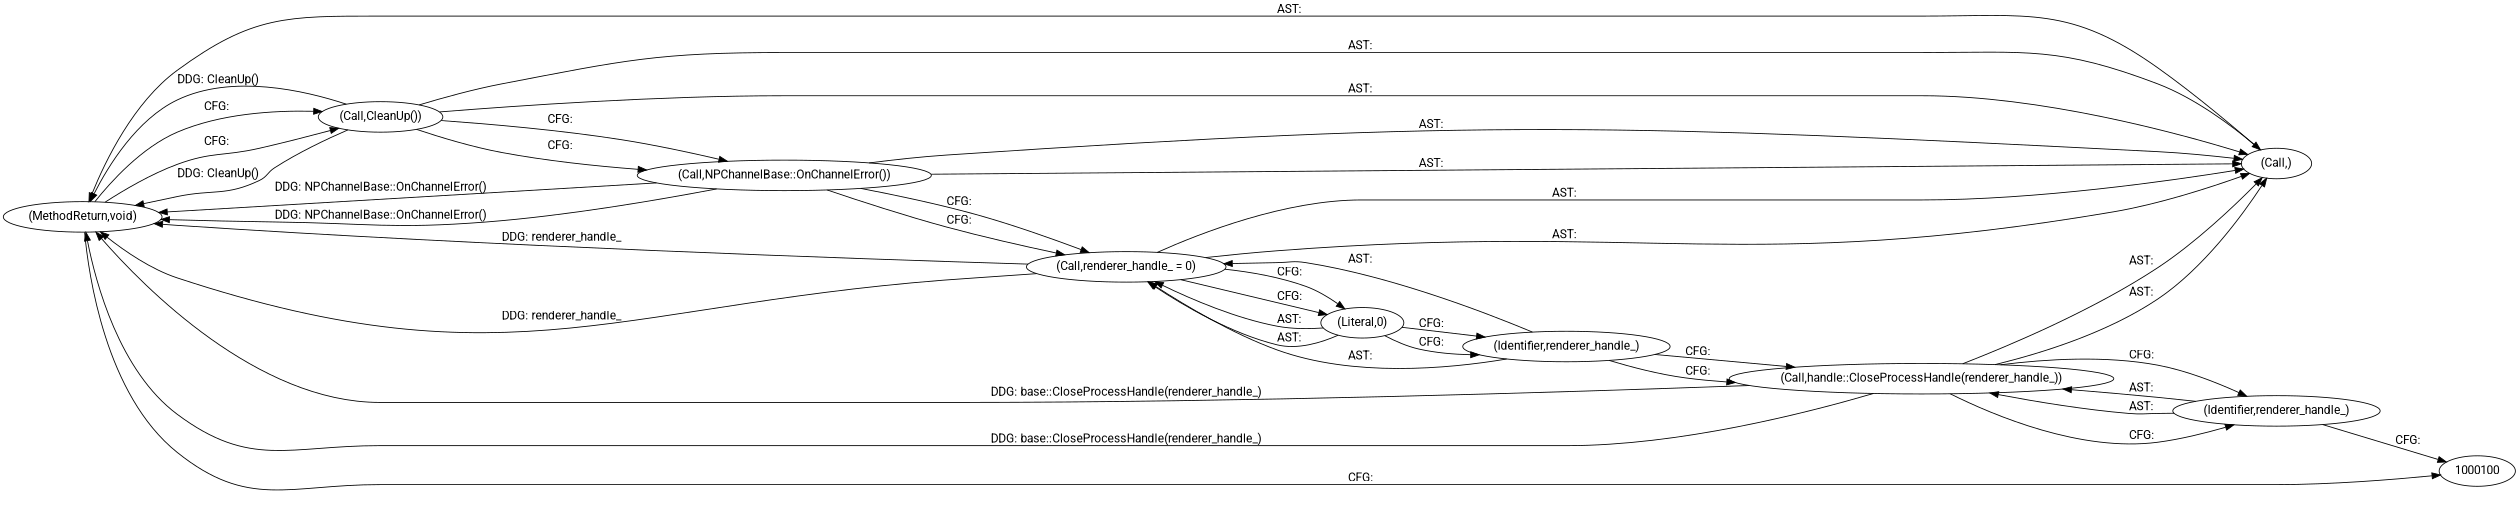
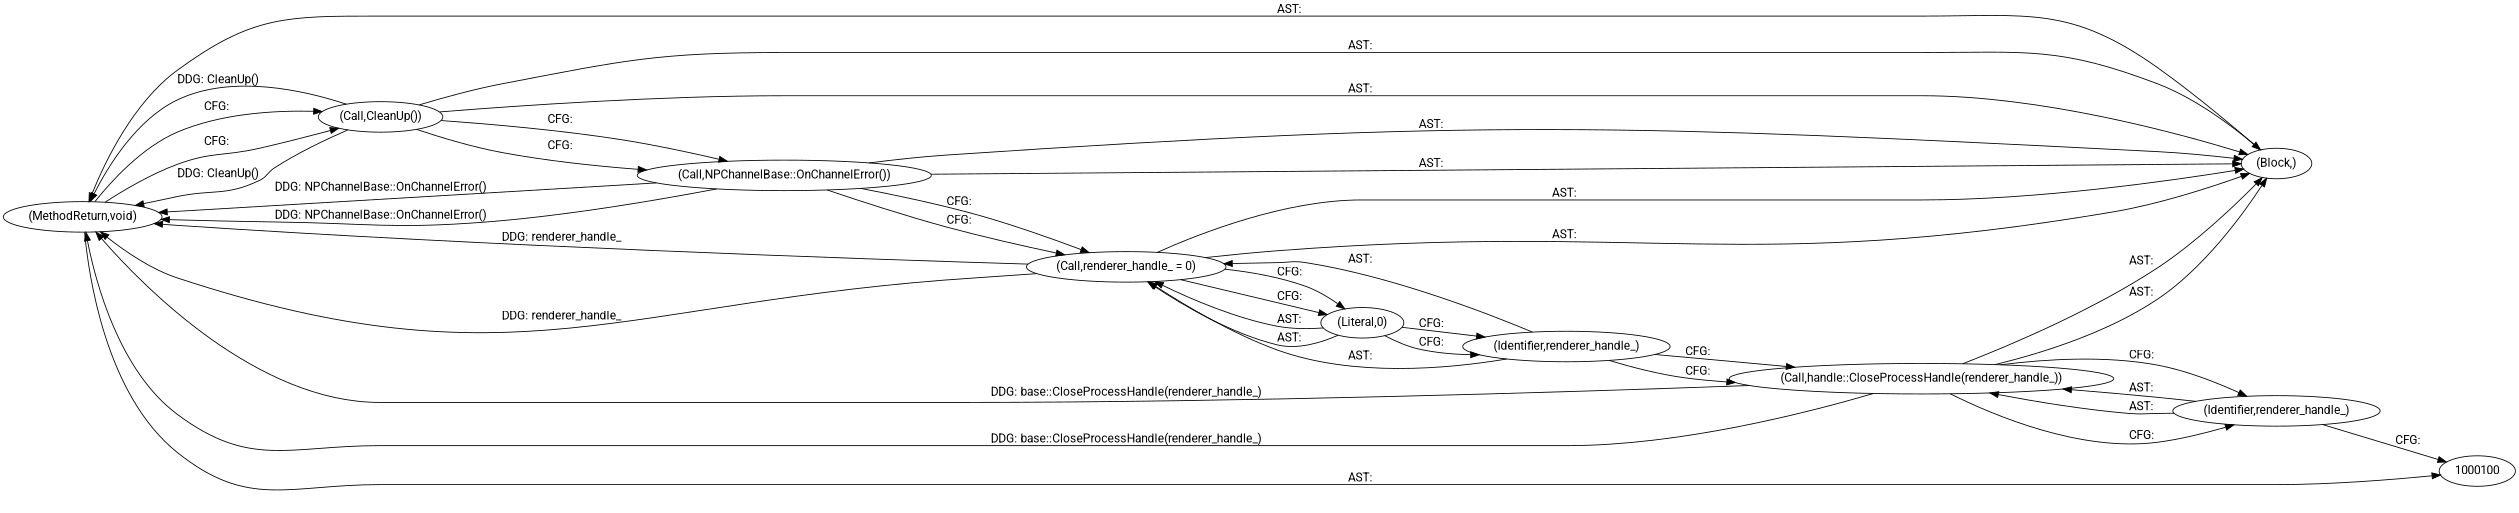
(2276, 164) -> (2276, 164)
(1362, 478) -> (1362, 478)
